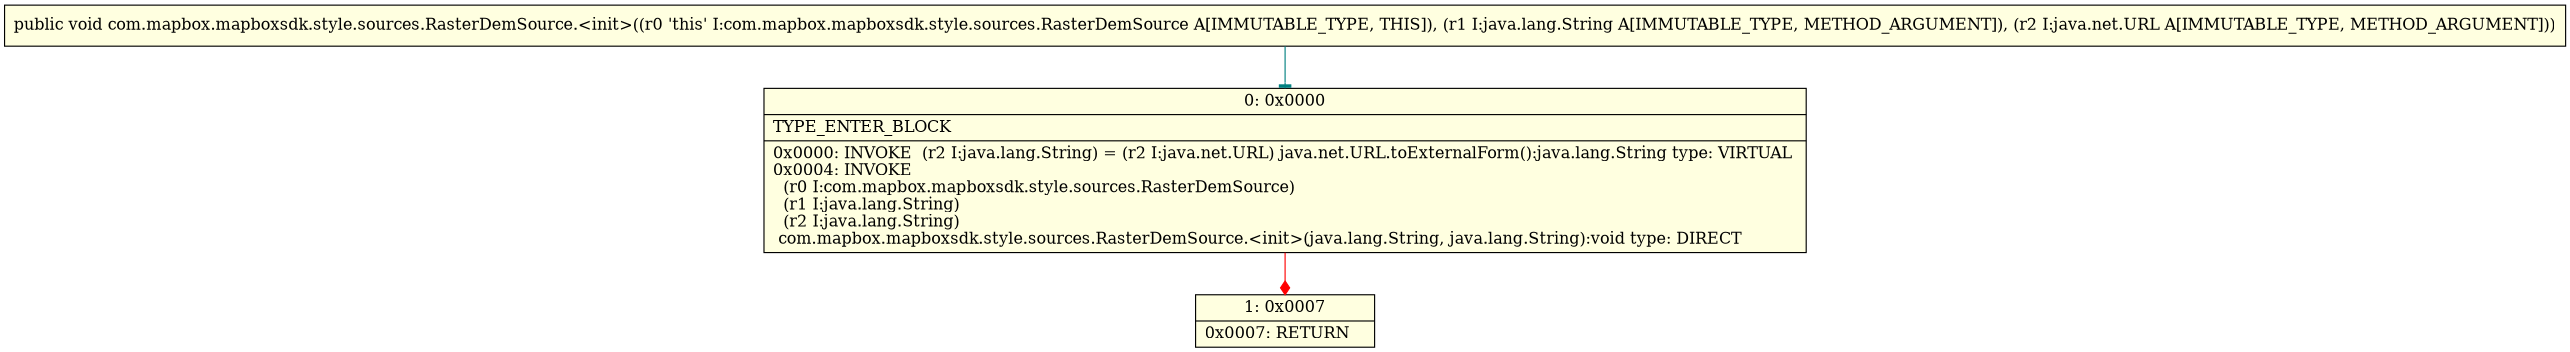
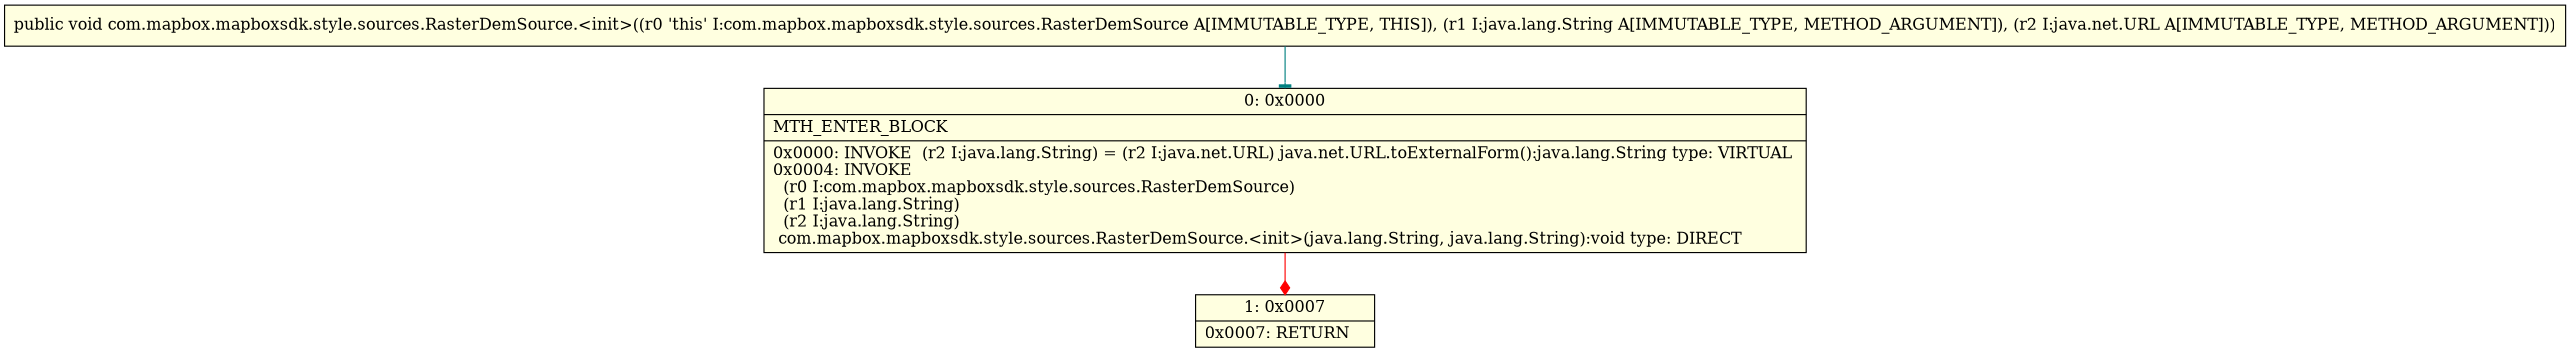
(863, 127) -> (861, 127)
